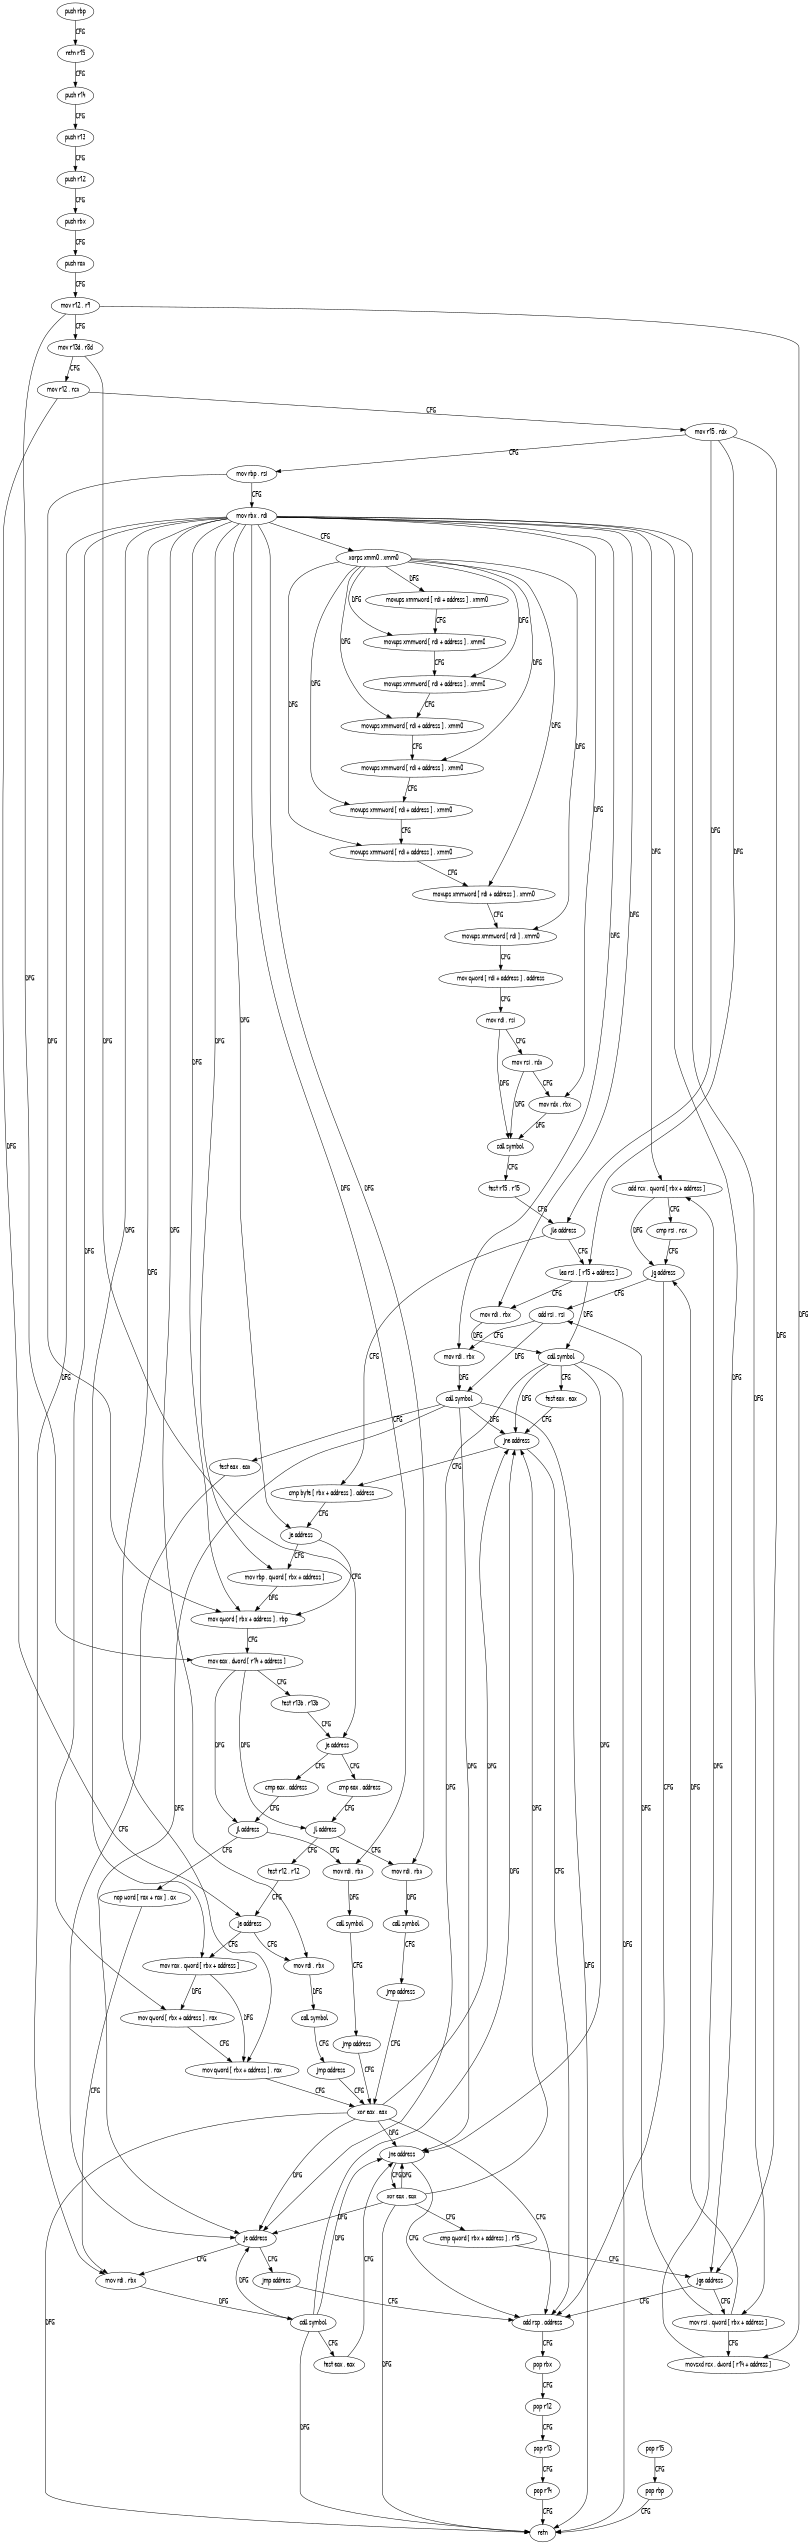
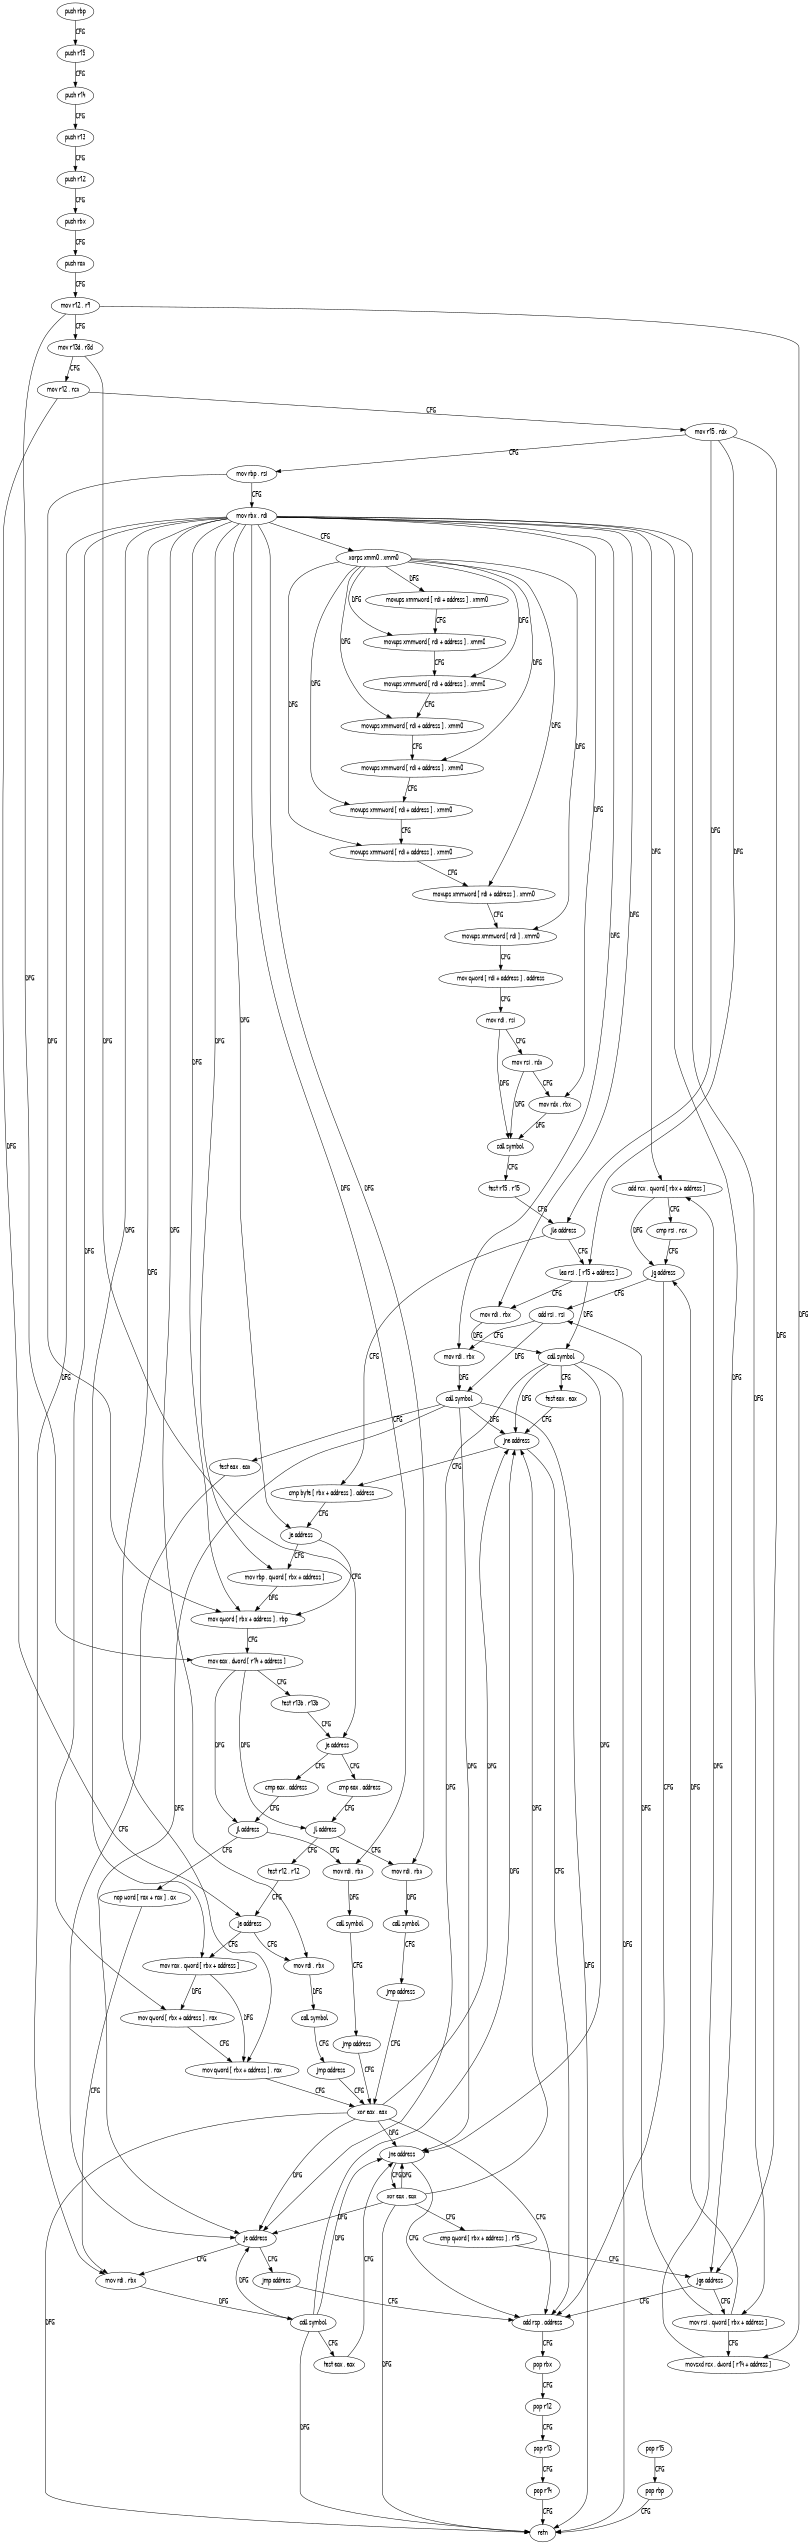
(75, 54) -> (75, 54)
